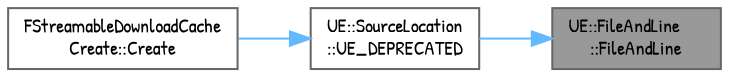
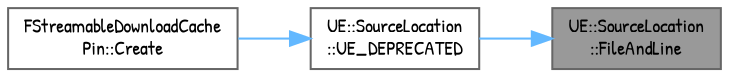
(123, 39) -> (123, 39)
(637, 39) -> (637, 39)
